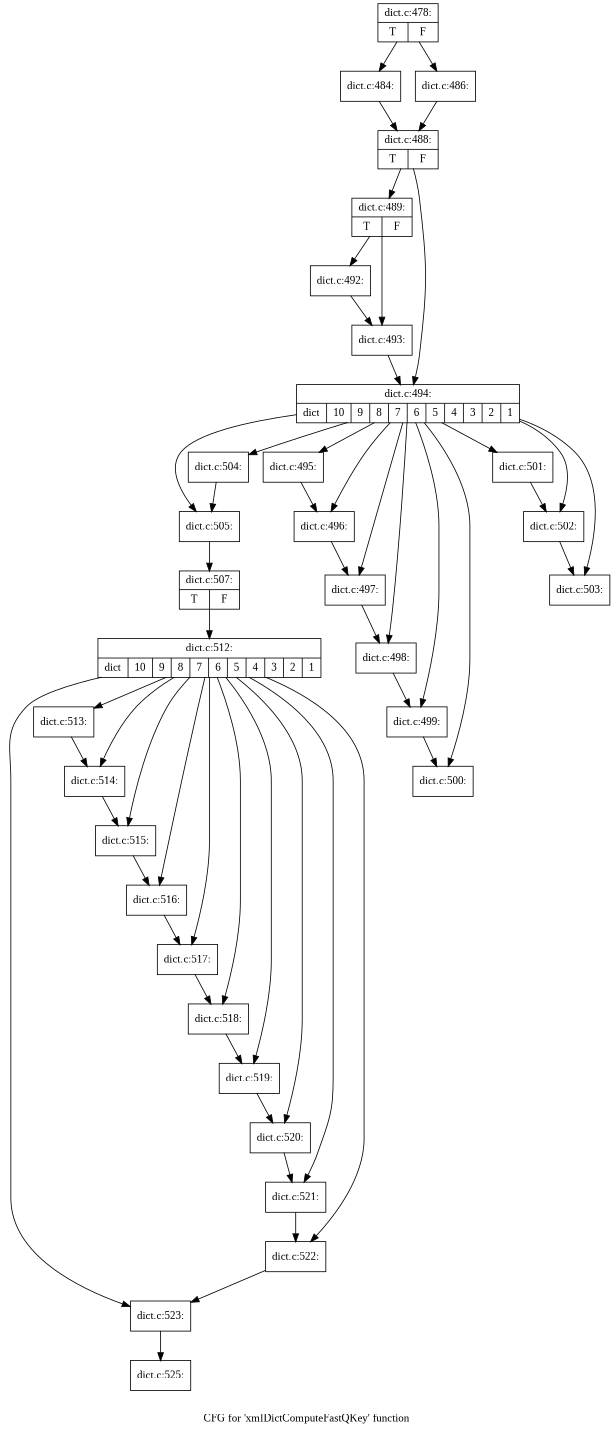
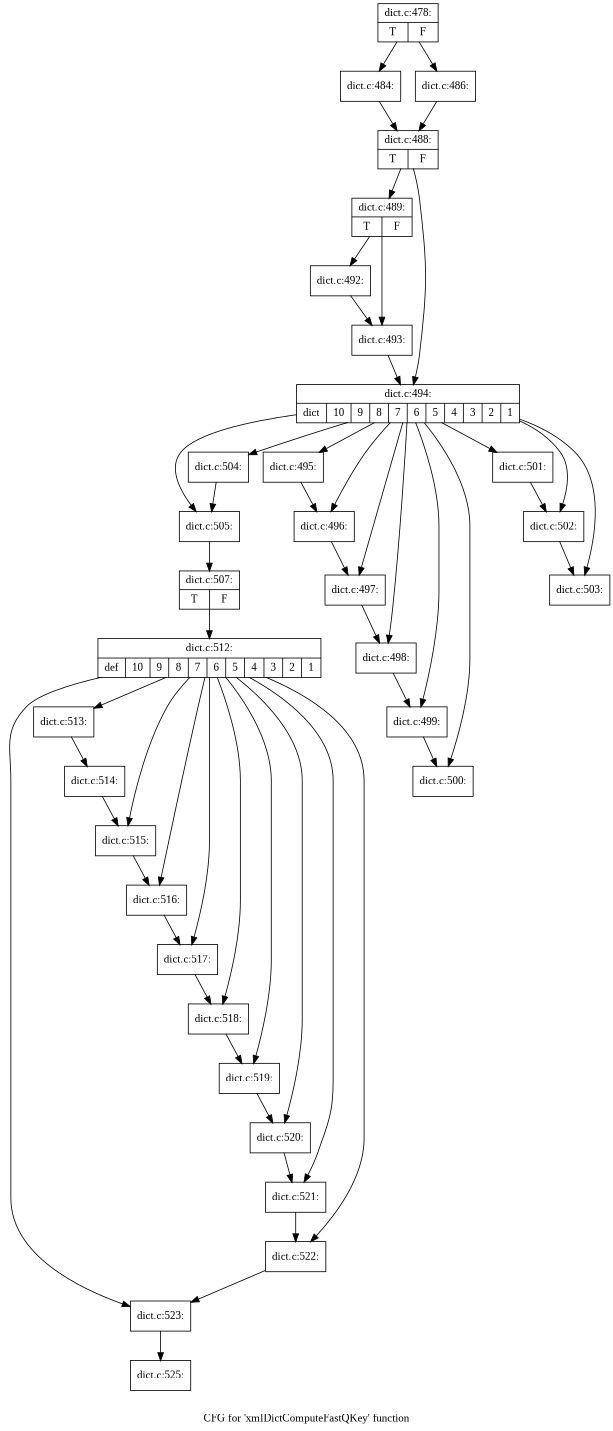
(113, 667) -> (112, 667)
(132, 712) -> none
